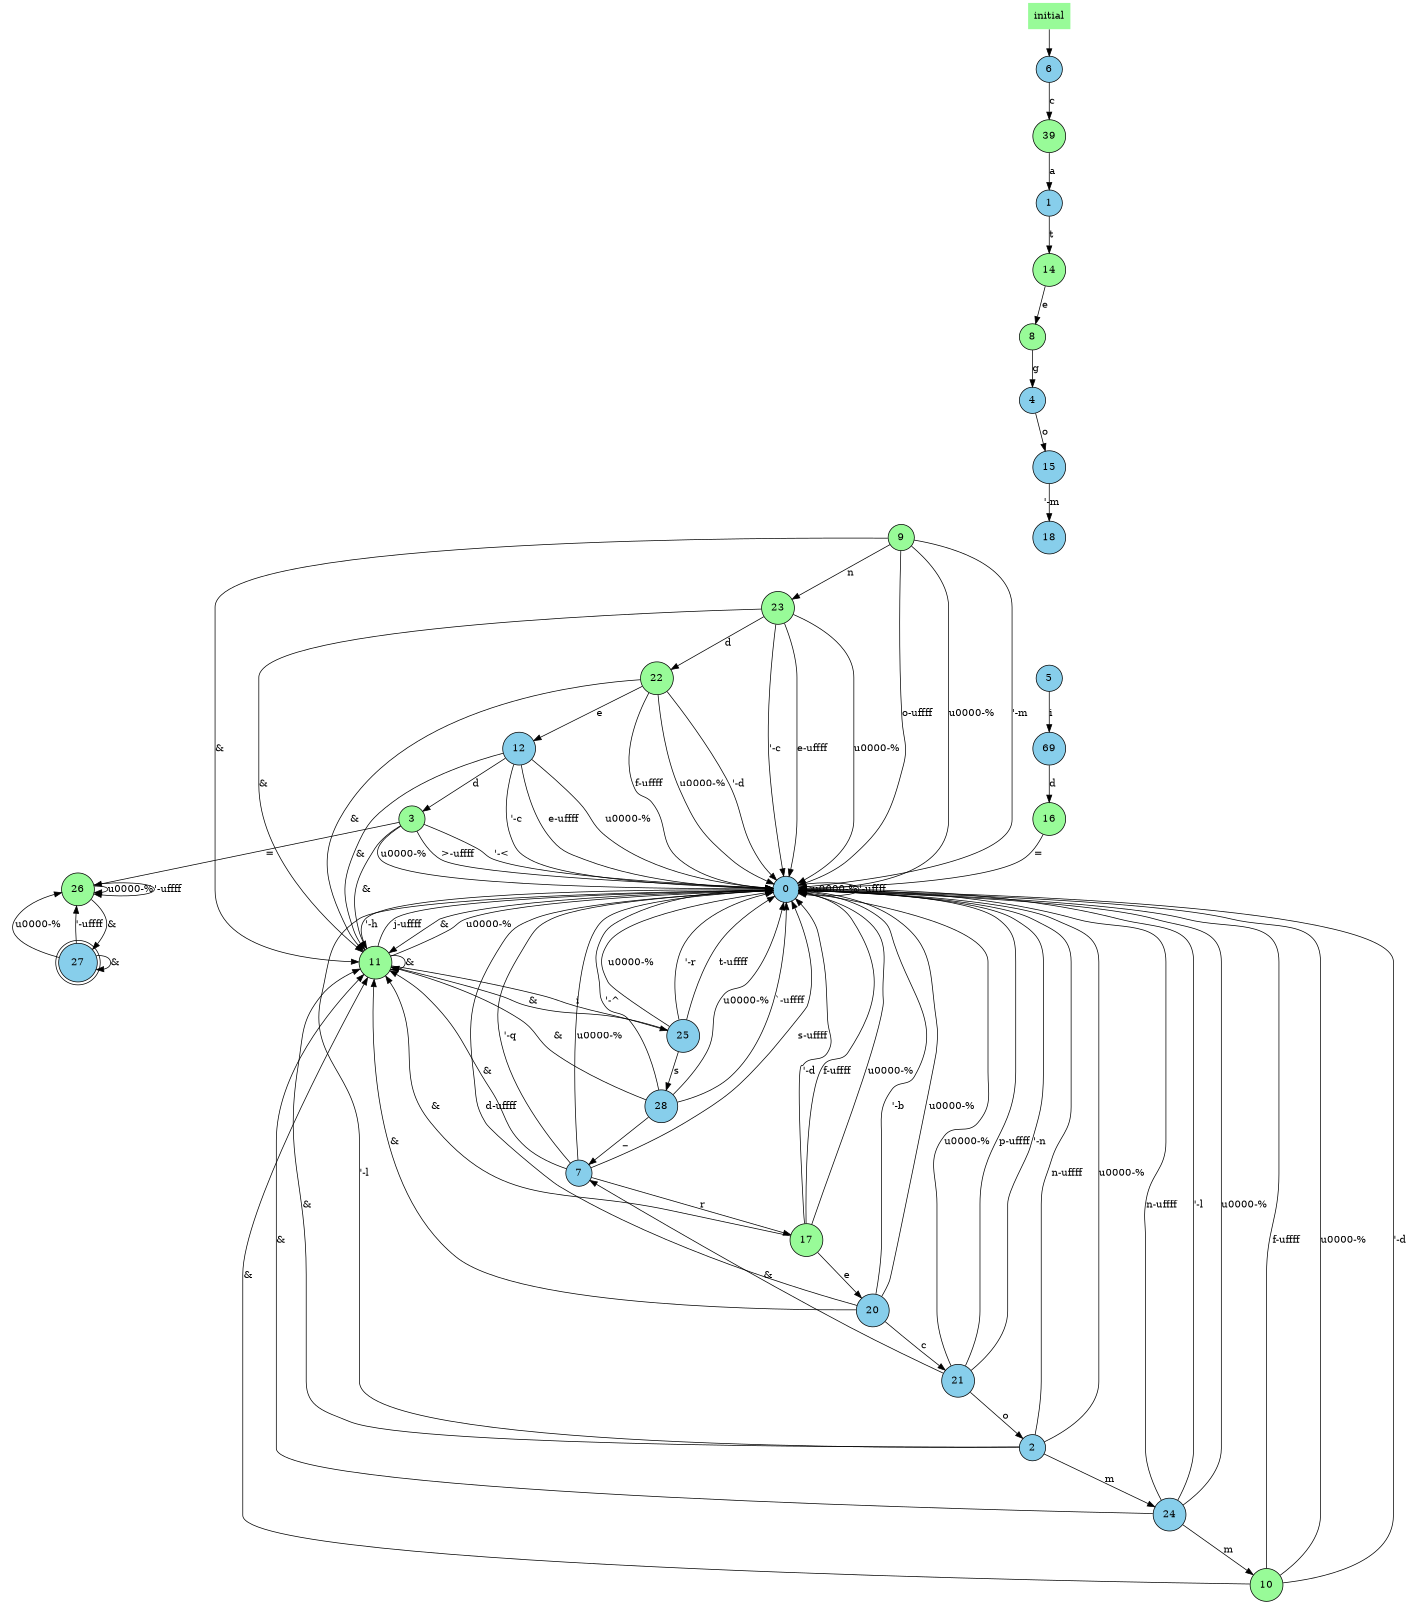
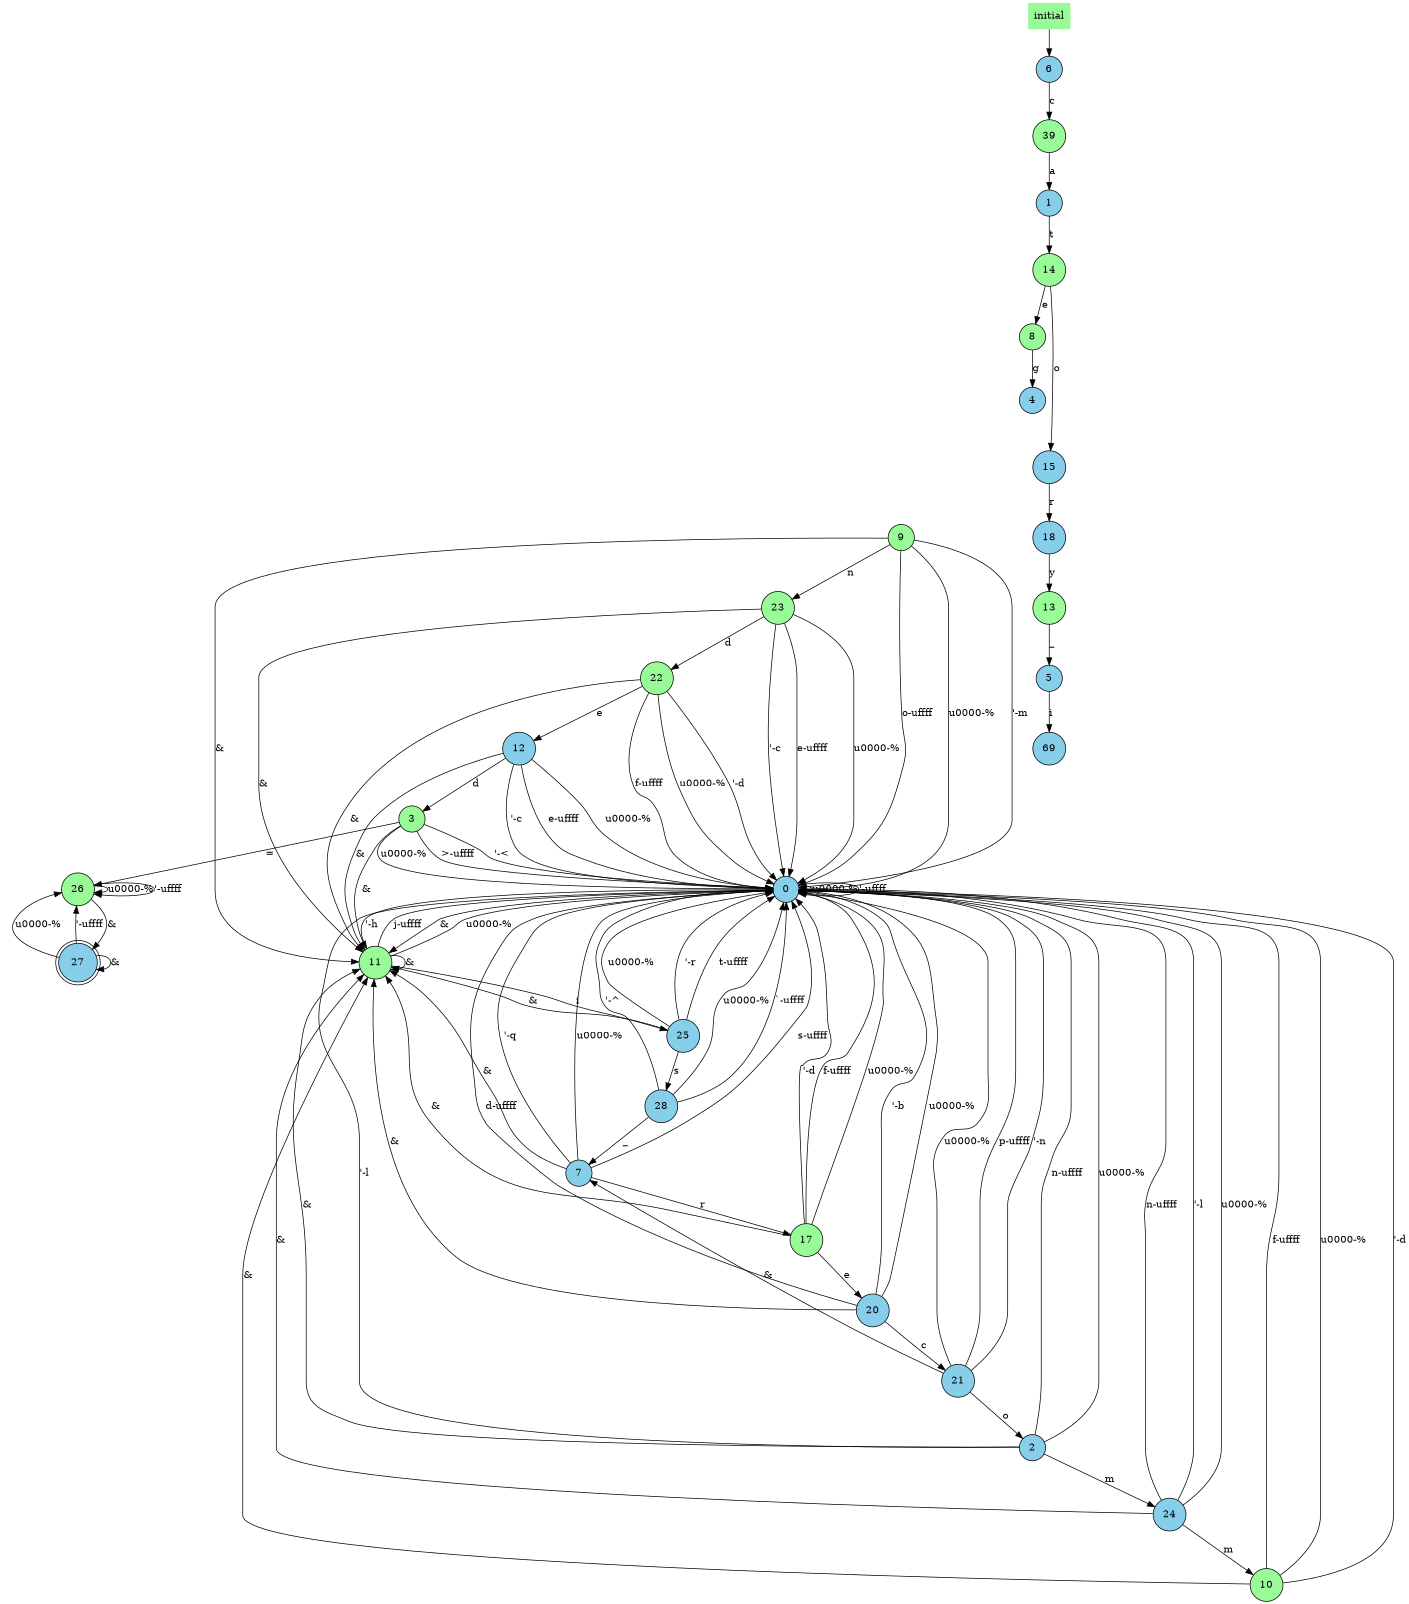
(1040, 429) -> (1053, 365)
(1052, 502) -> (1052, 502)
none -> (1049, 608)
(1049, 819) -> none
(528, 1025) -> none
